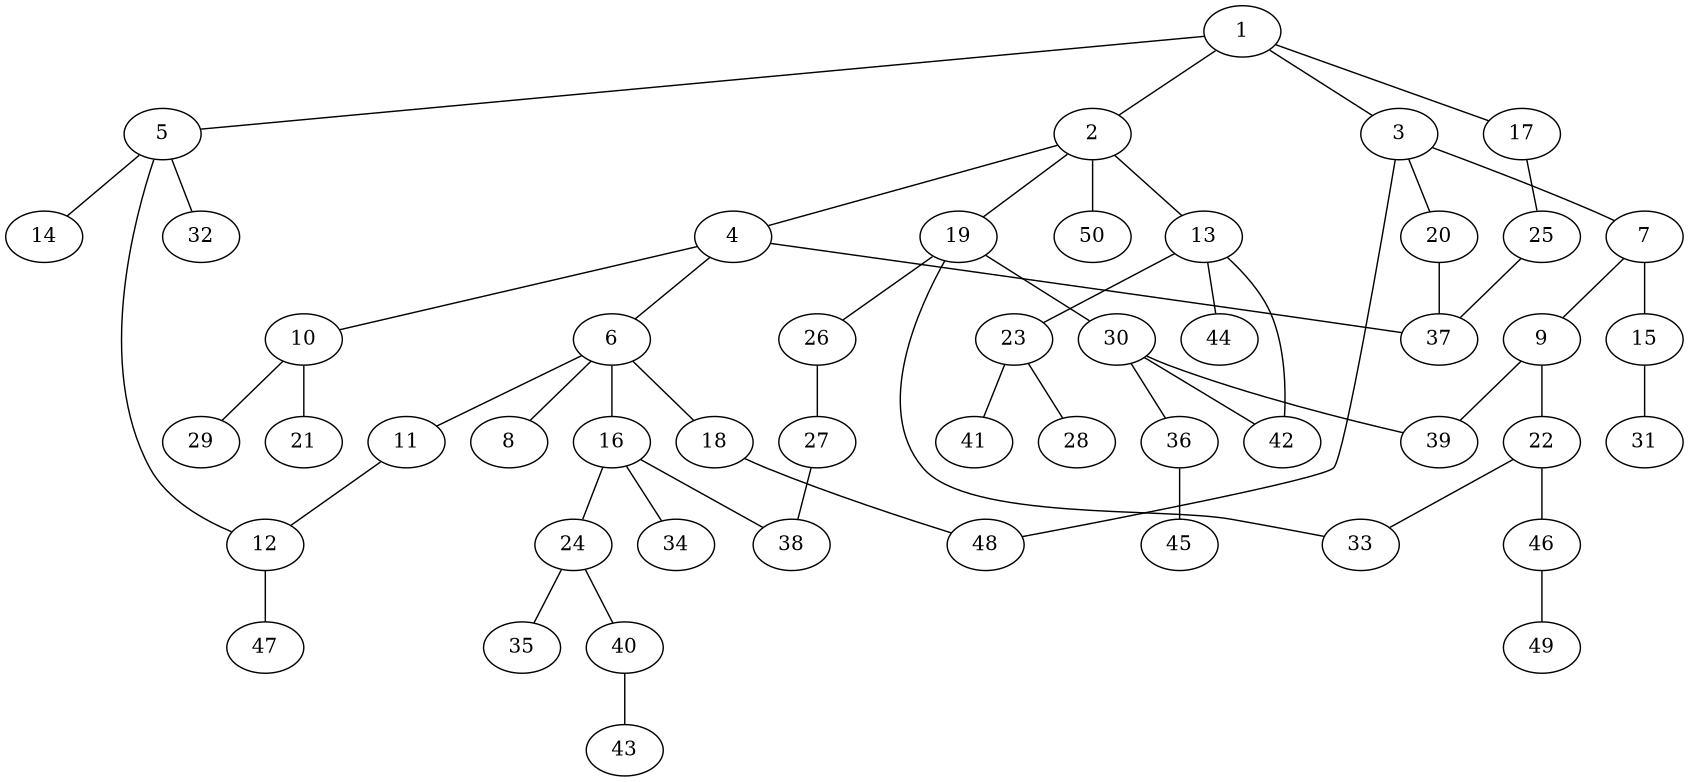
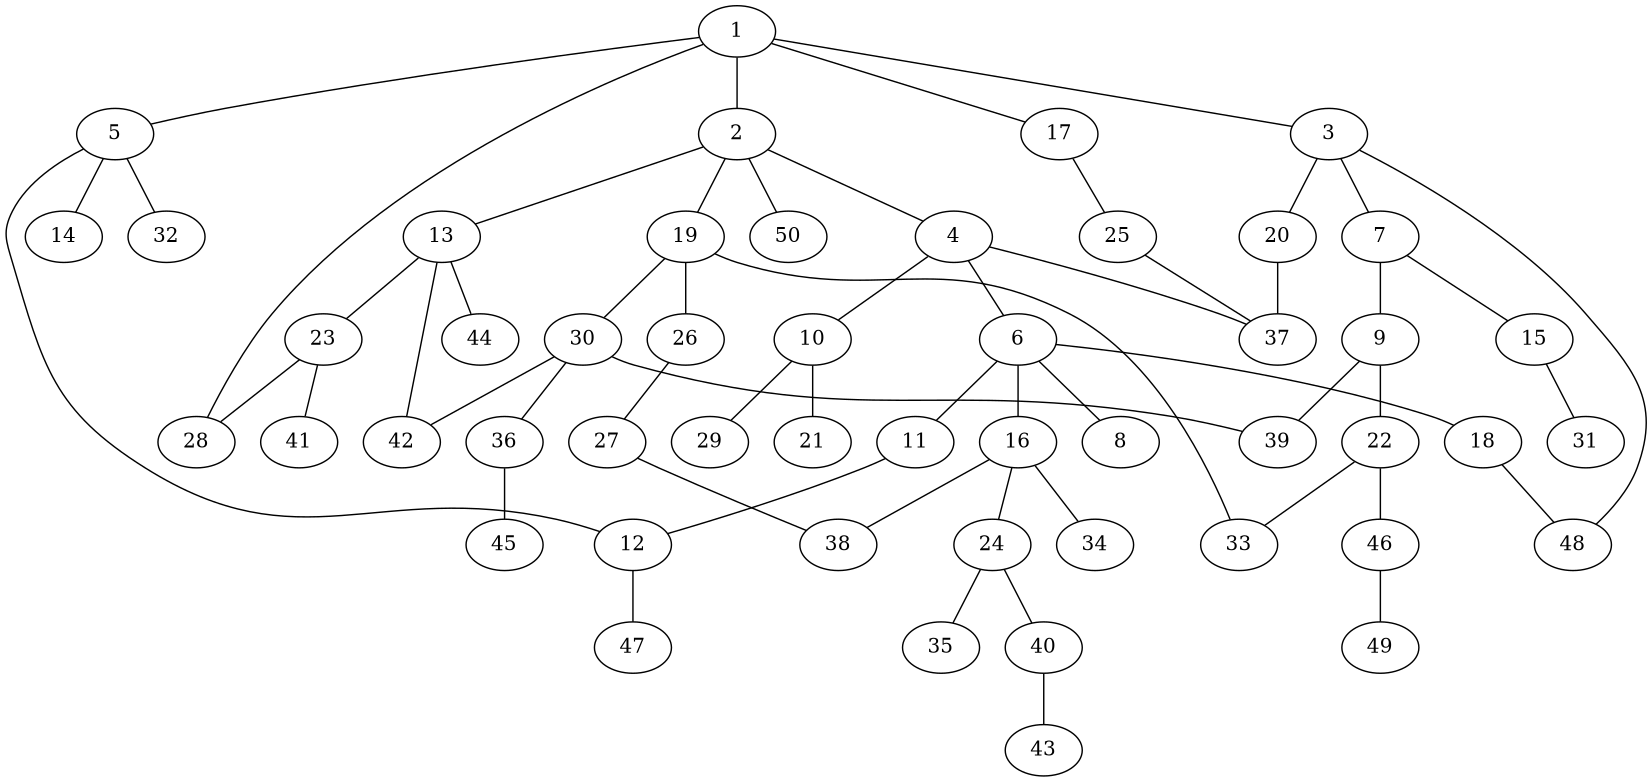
none -> (420, 186)
